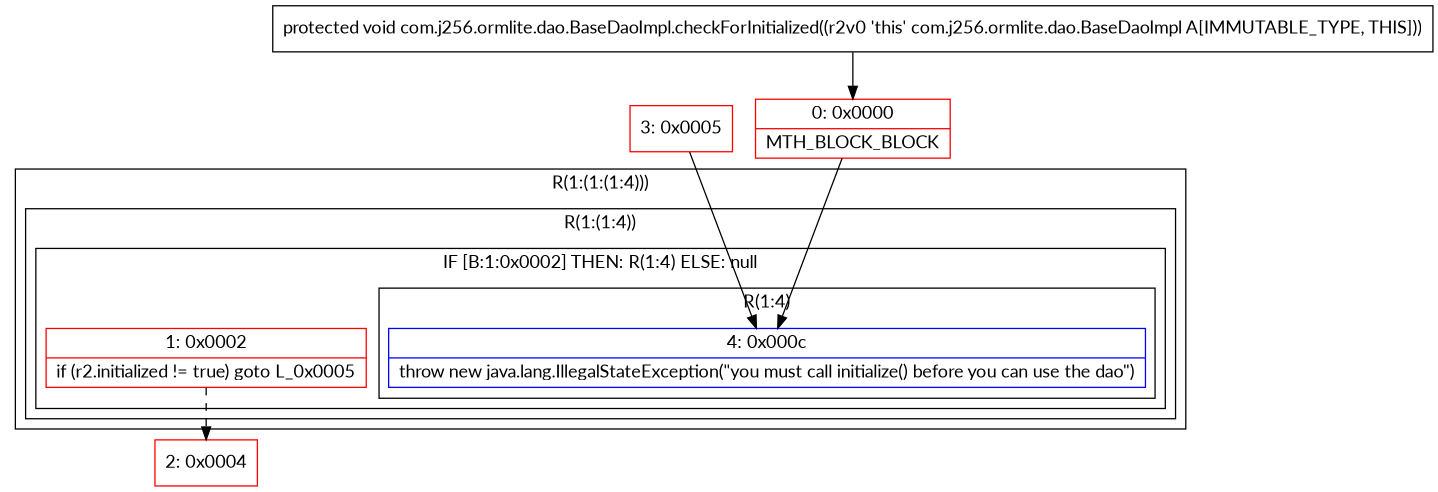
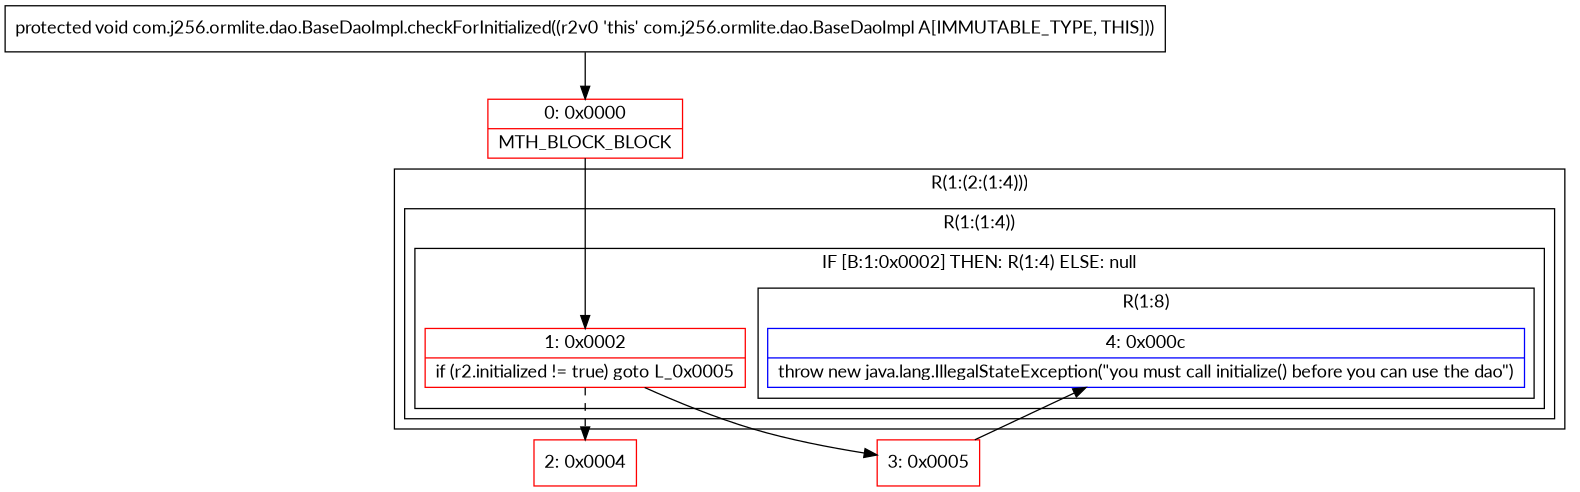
(601, 184) -> (980, 184)
(812, 237) -> (585, 237)
(767, 303) -> (1146, 303)
none -> (785, 438)
